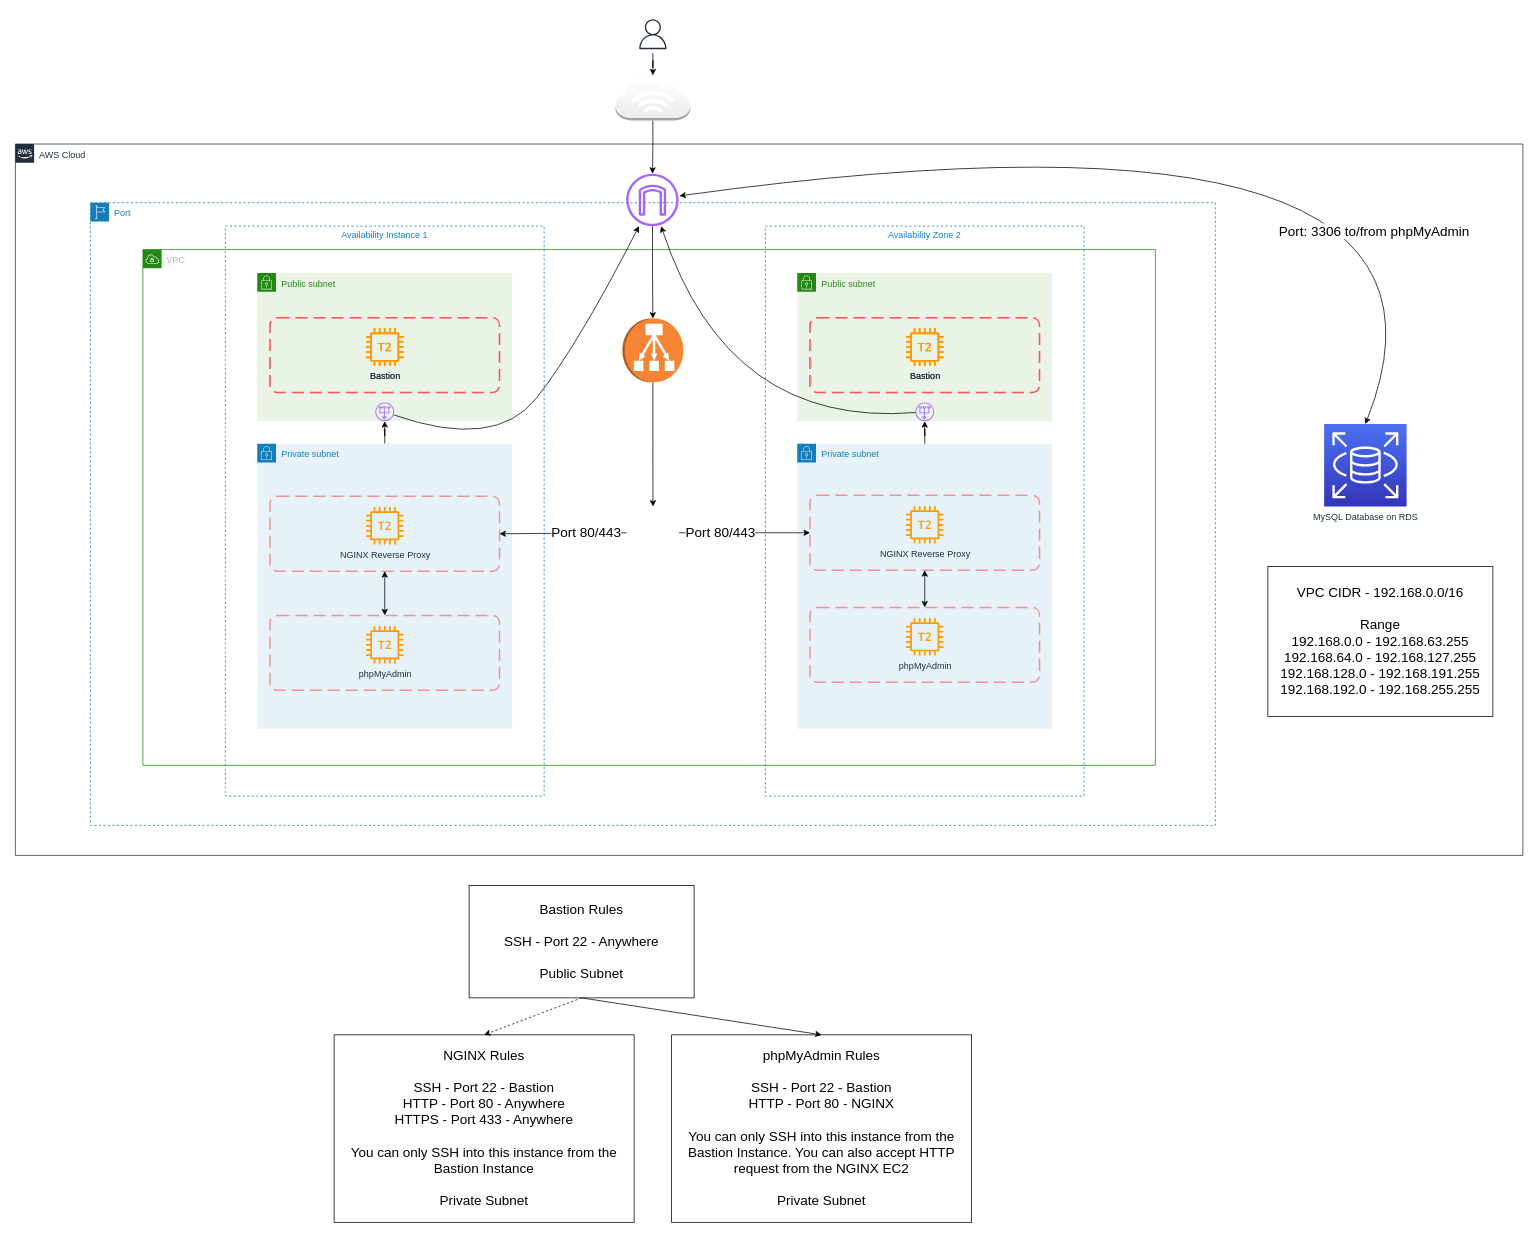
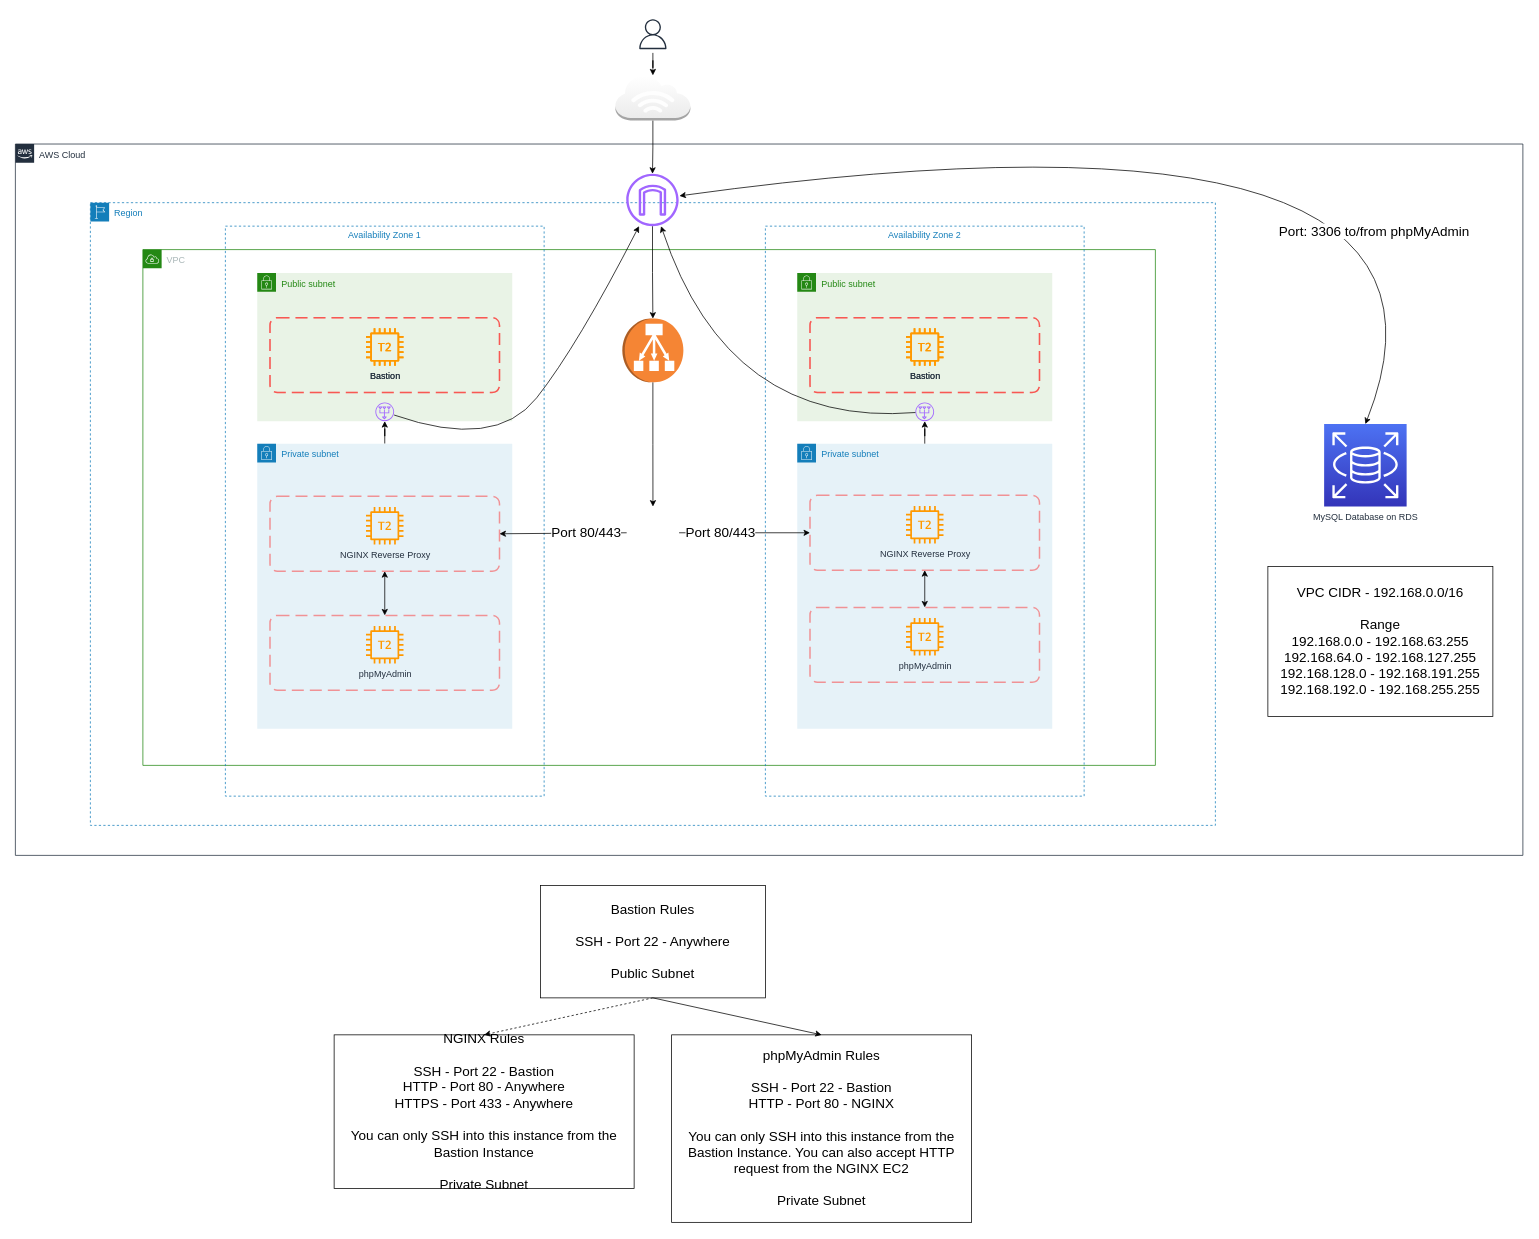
(124, 214) -> (128, 214)
(384, 235) -> (384, 235)
(582, 942) -> (653, 942)
(484, 1129) -> (484, 1112)
